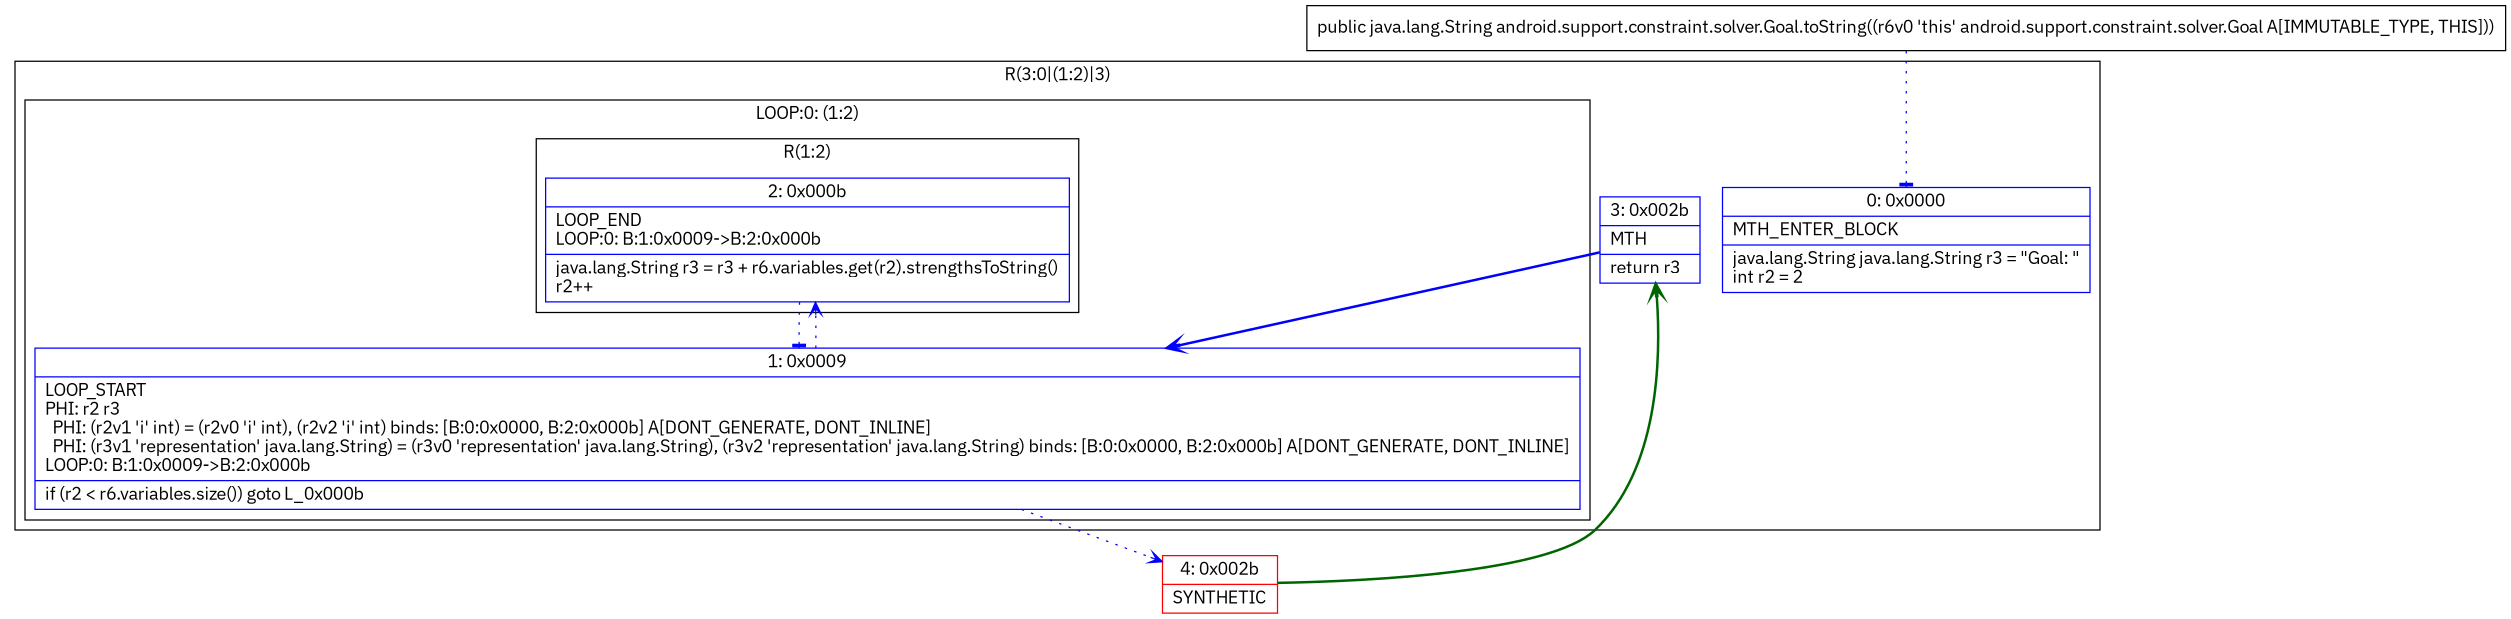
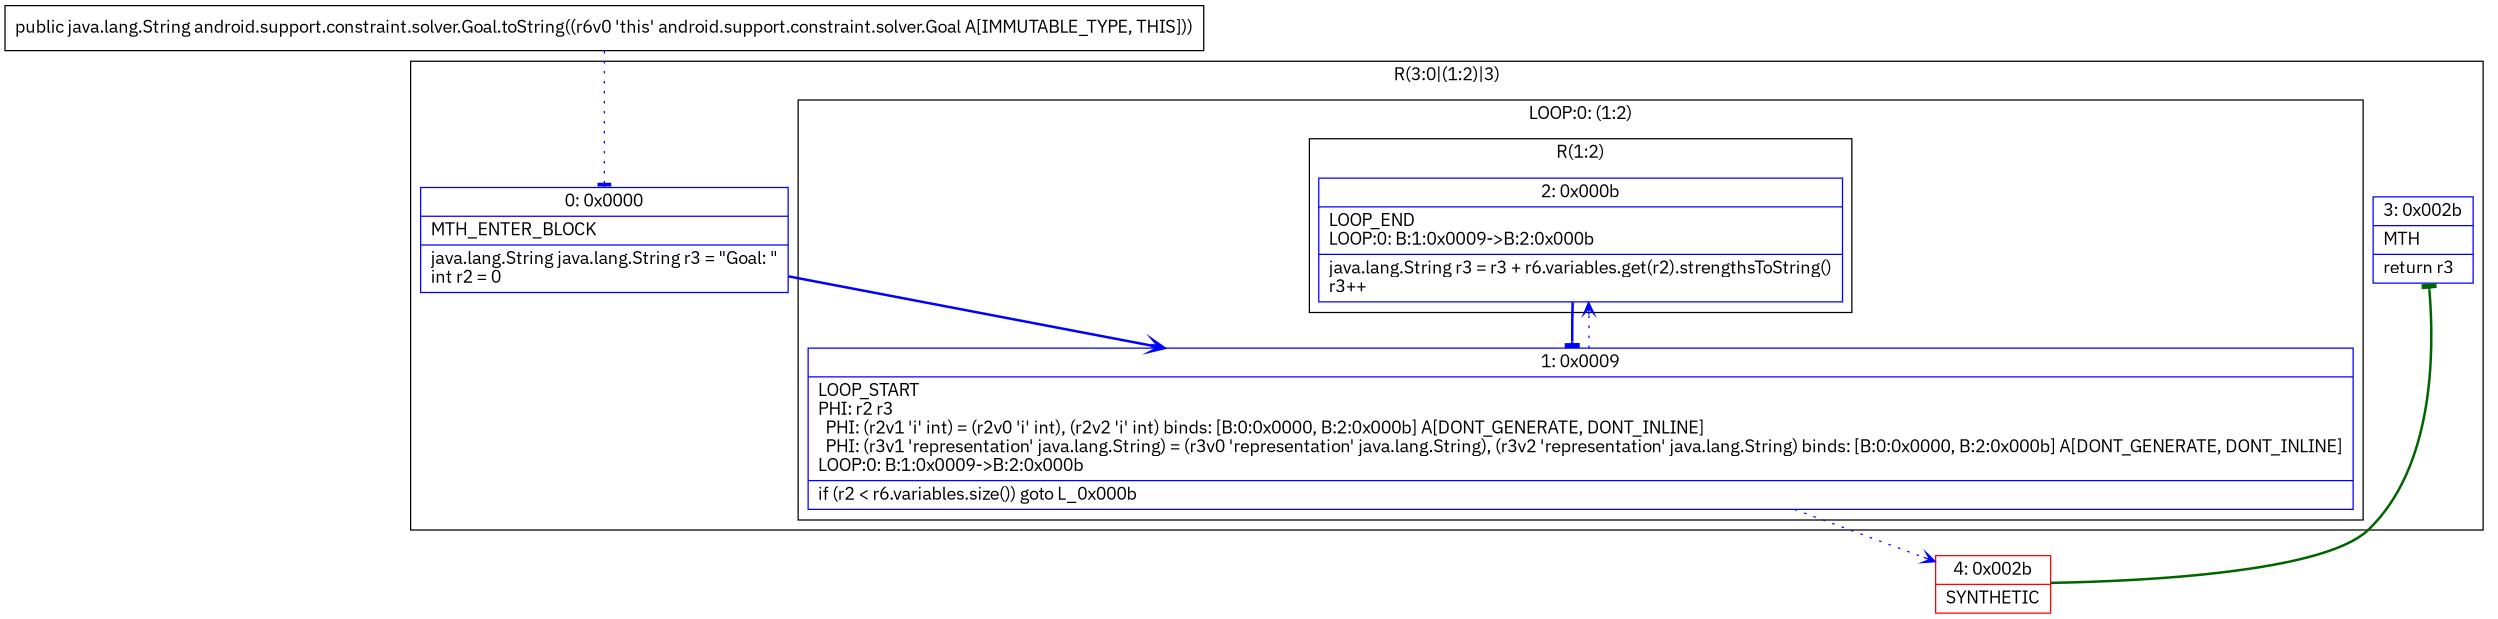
(1768, 278) -> (466, 278)
(575, 287) -> (1348, 287)
(1389, 299) -> (970, 311)
(799, 322) -> (1572, 322)
(1562, 548) -> (2338, 547)
